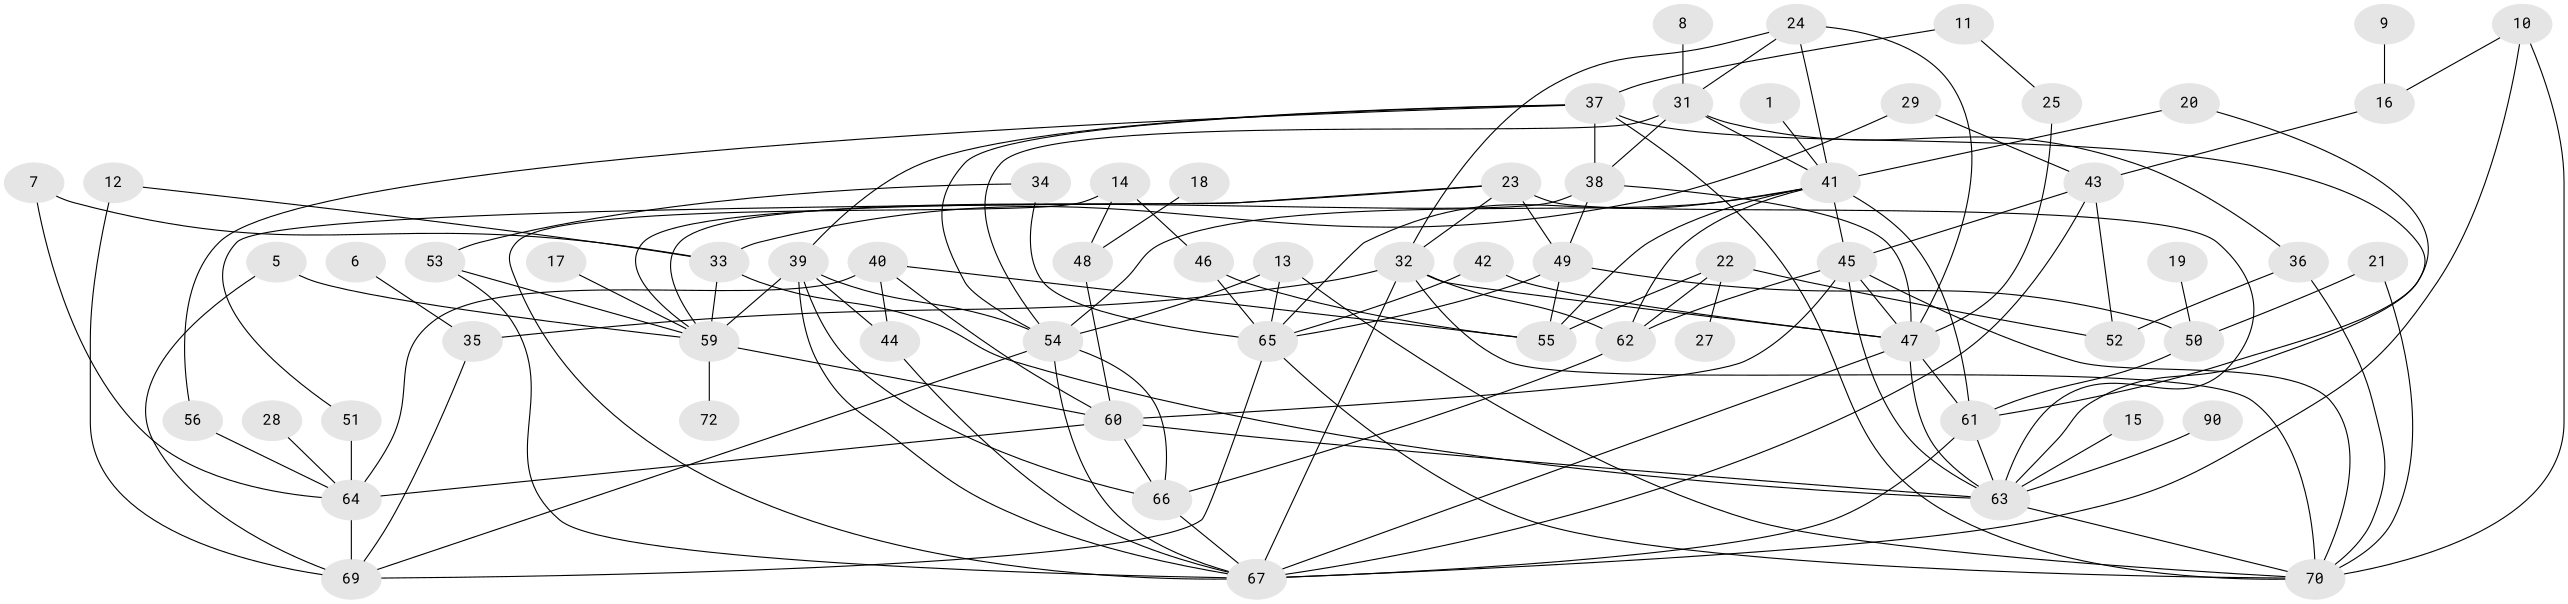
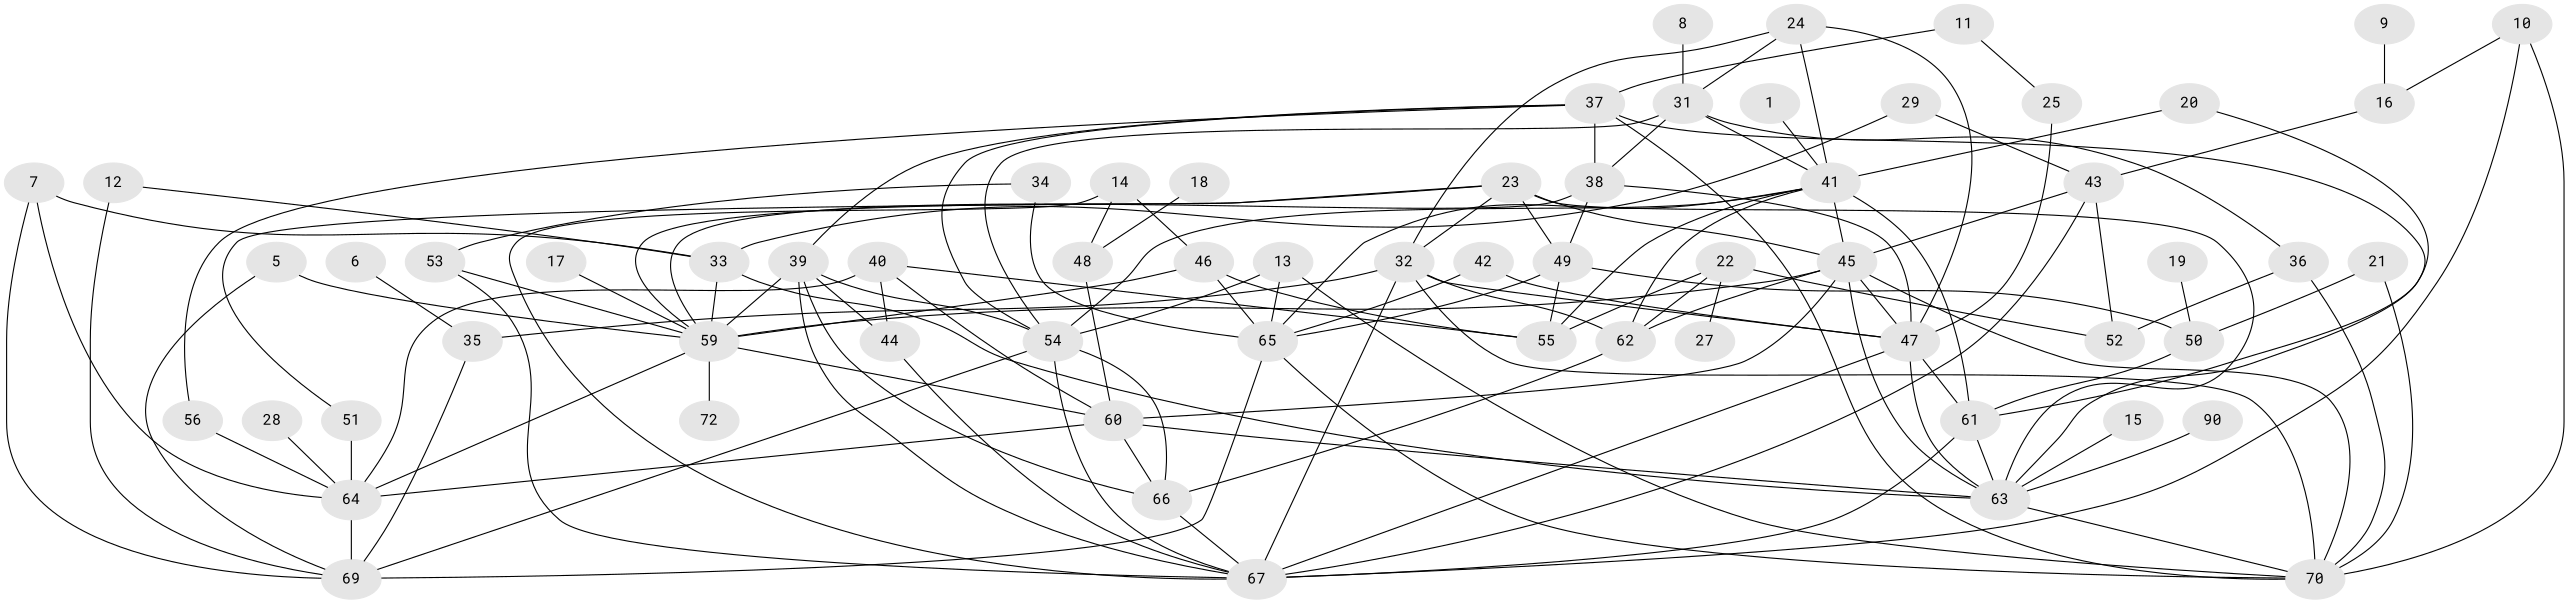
none -> (1662, 226)
none -> (1002, 300)
none -> (1198, 308)
none -> (538, 417)
none -> (37, 495)
